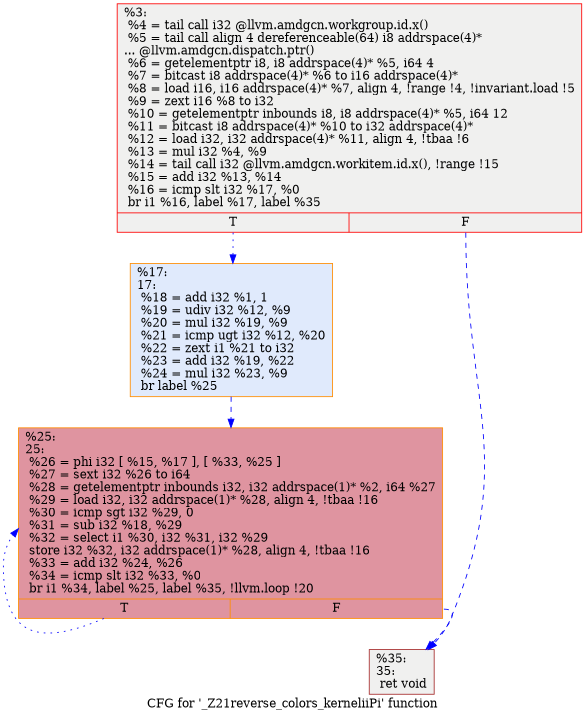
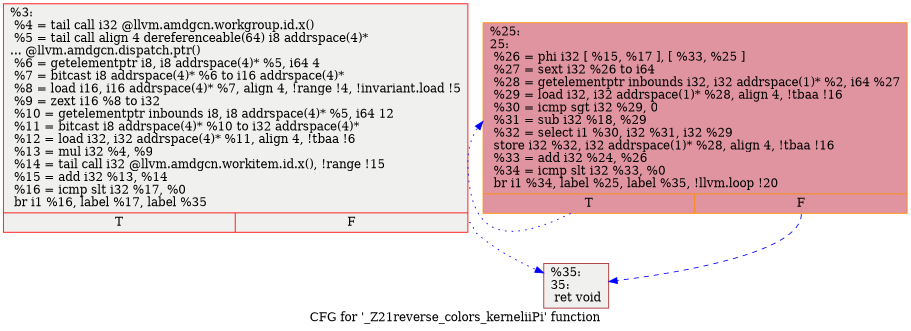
(231, 330) -> none
(483, 442) -> (499, 250)
